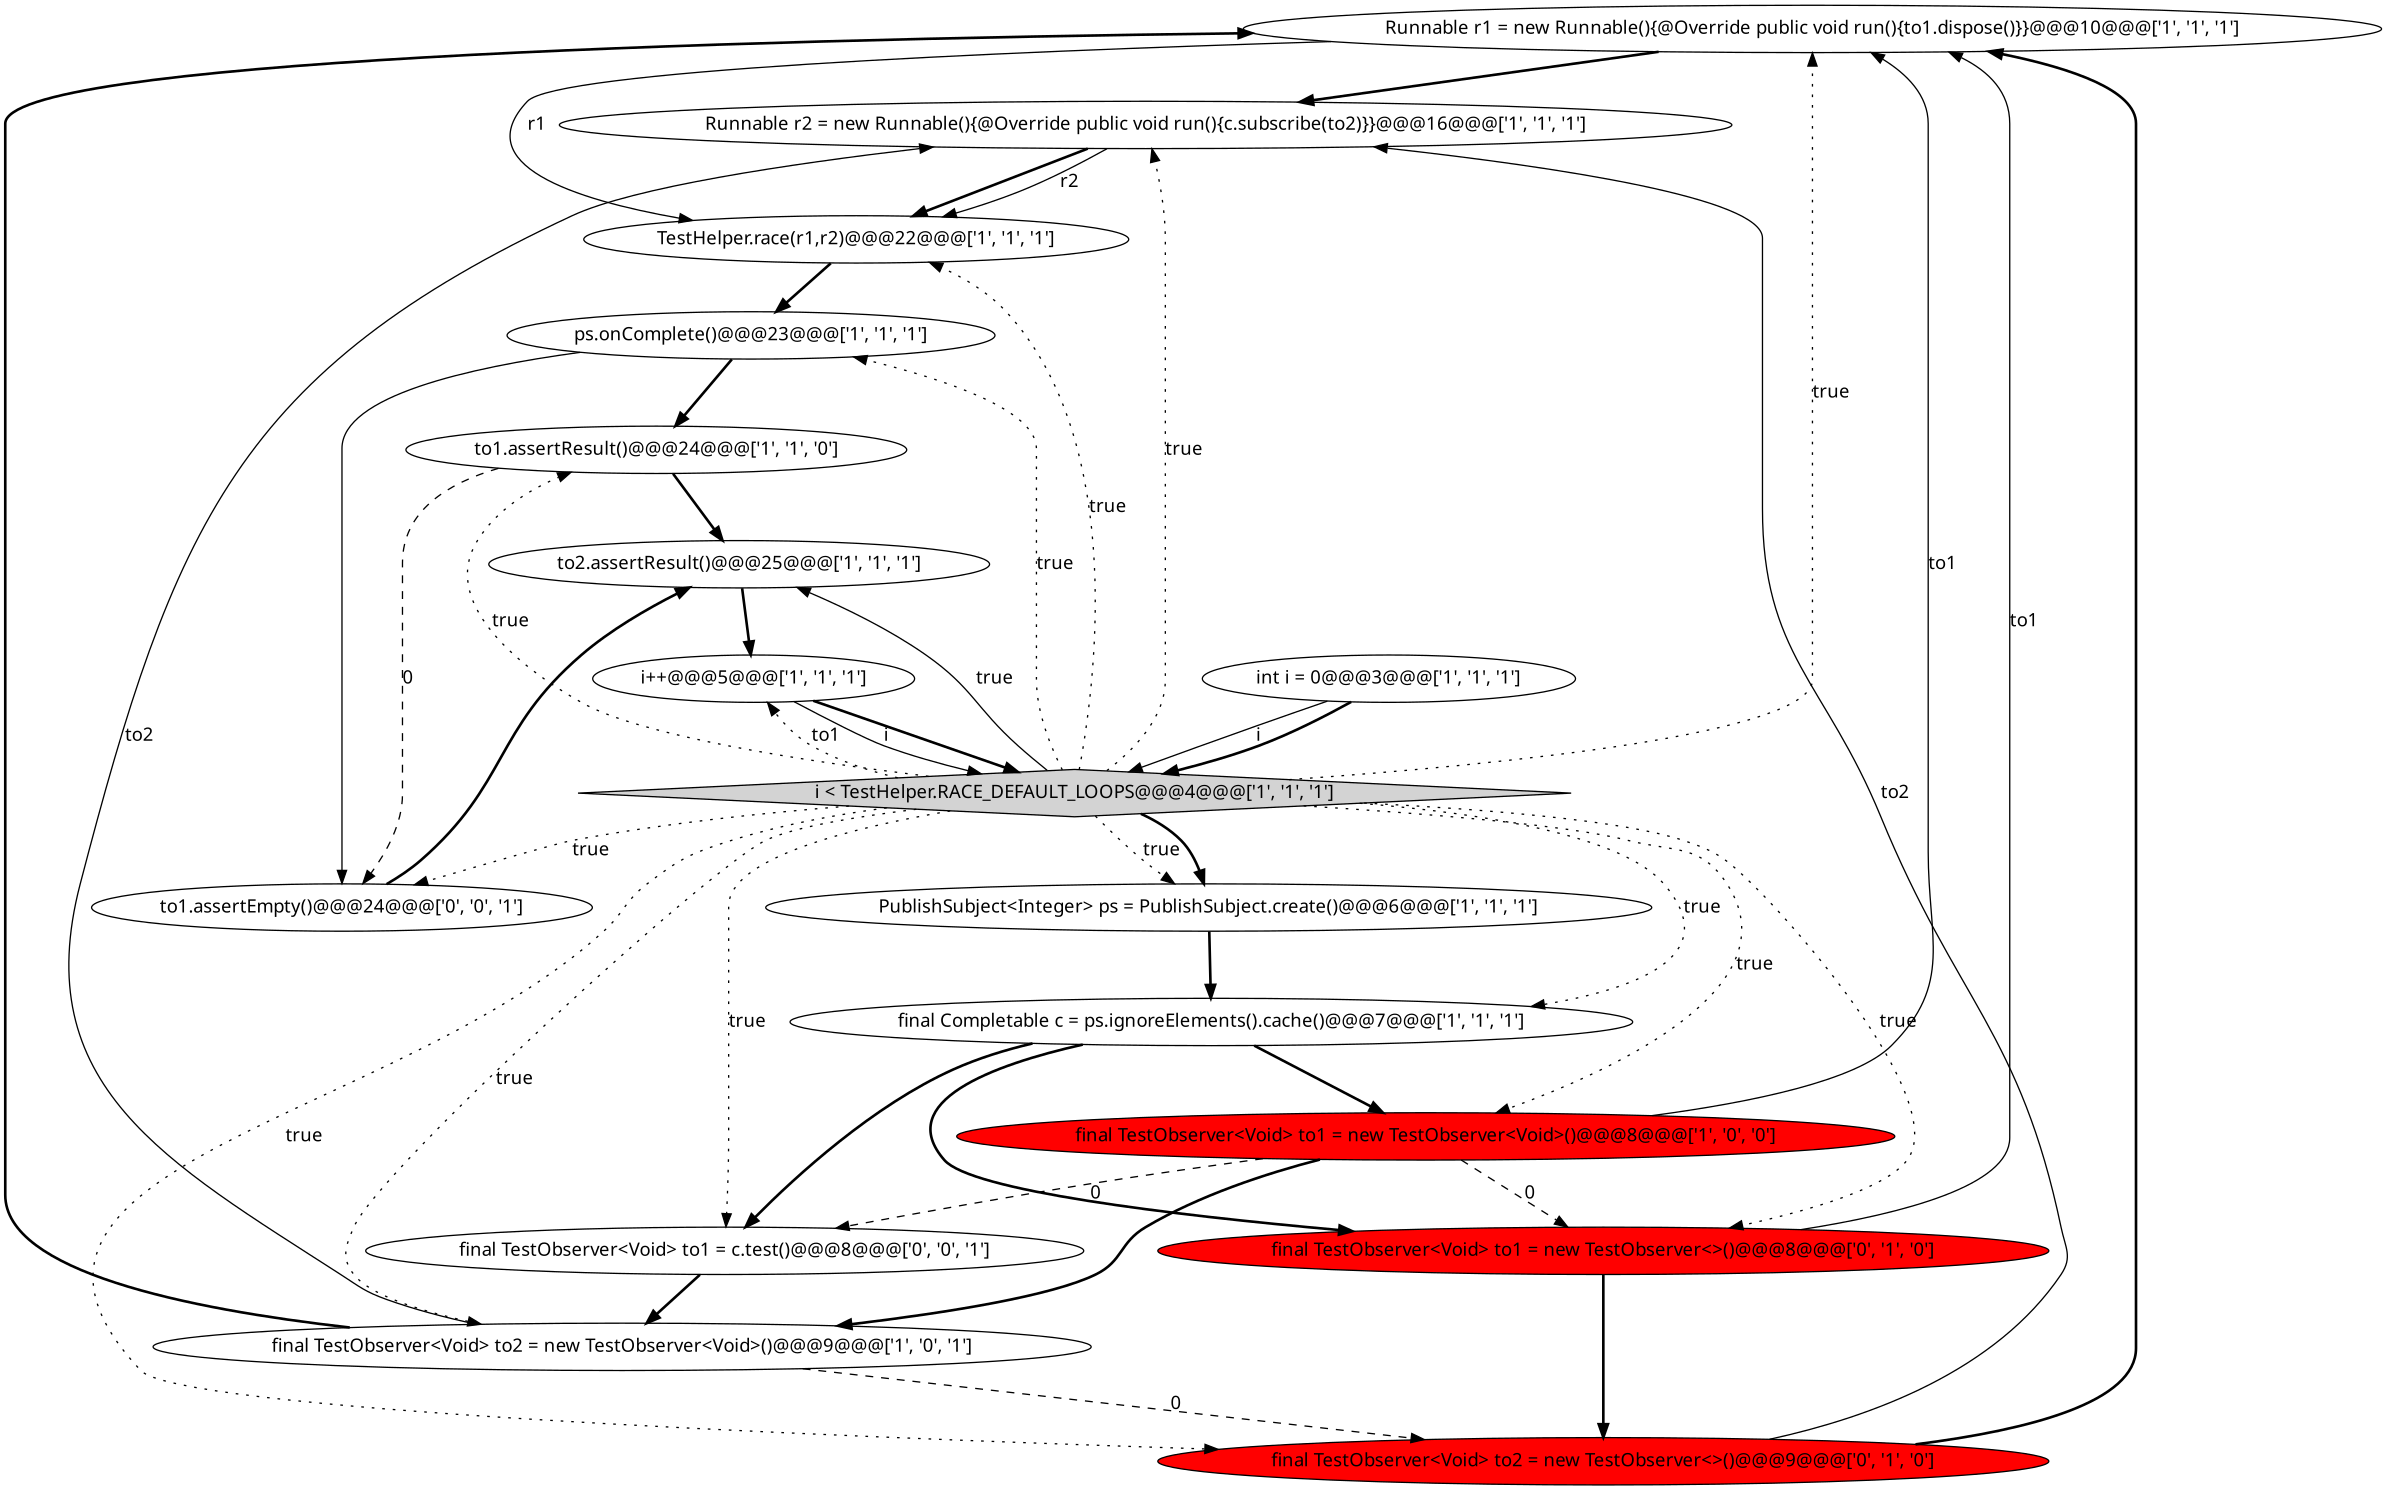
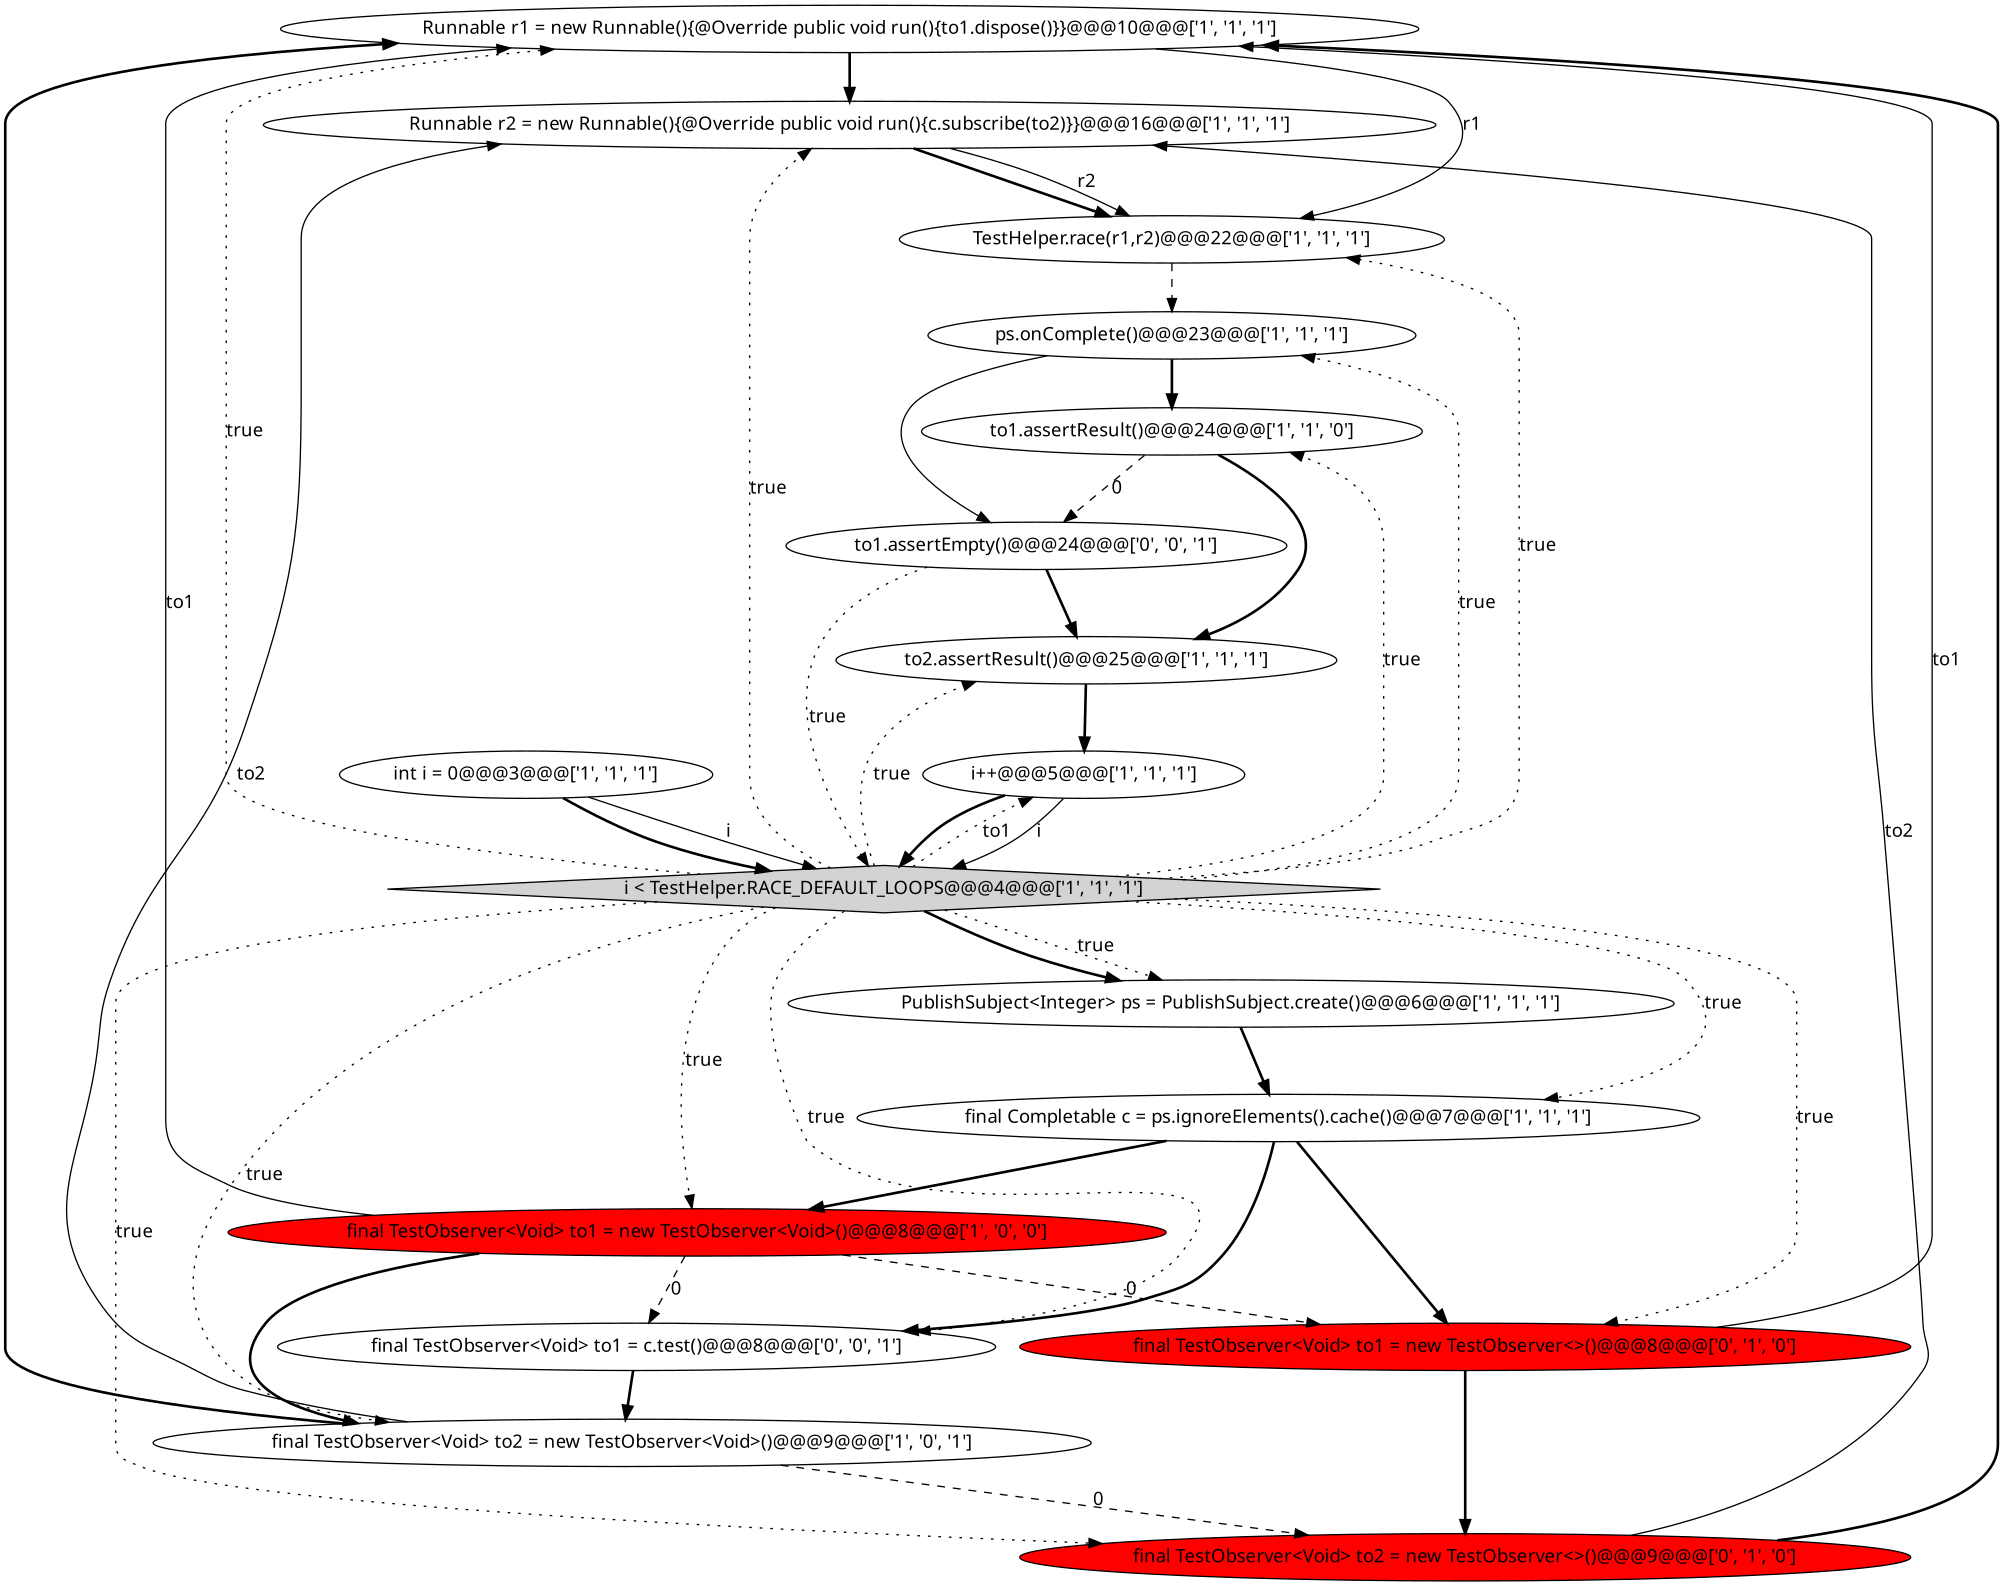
(809, 283) -> (1172, 281)
(940, 666) -> (872, 754)
(635, 830) -> (808, 687)
